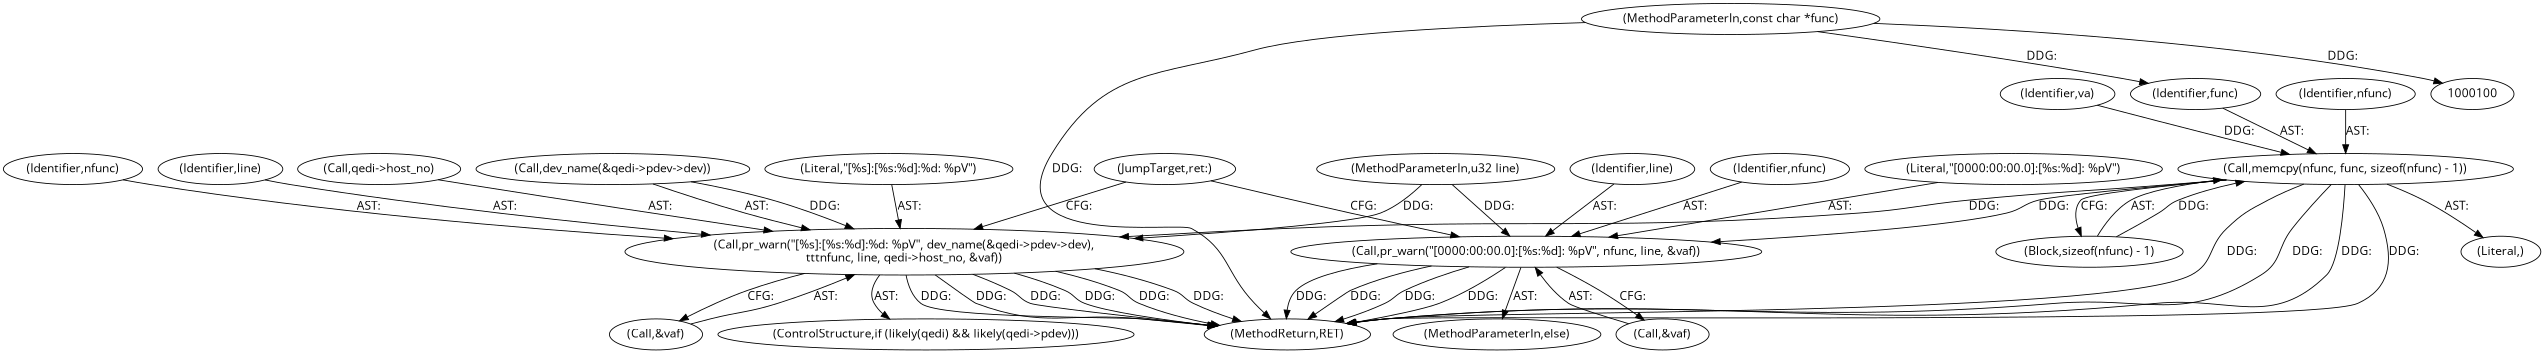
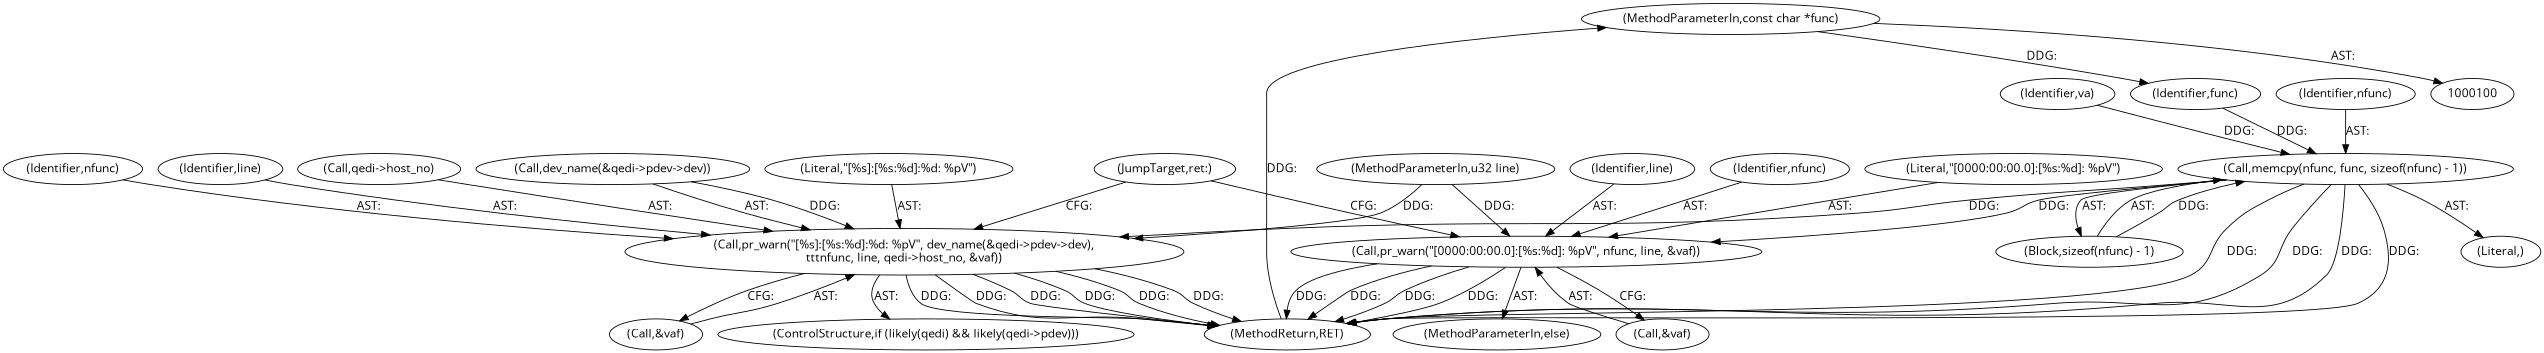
(2345, 56) -> (2345, 56)
(1147, 76) -> (1315, 66)
(2294, 132) -> (2294, 132)
(2096, 207) -> (2096, 207)
